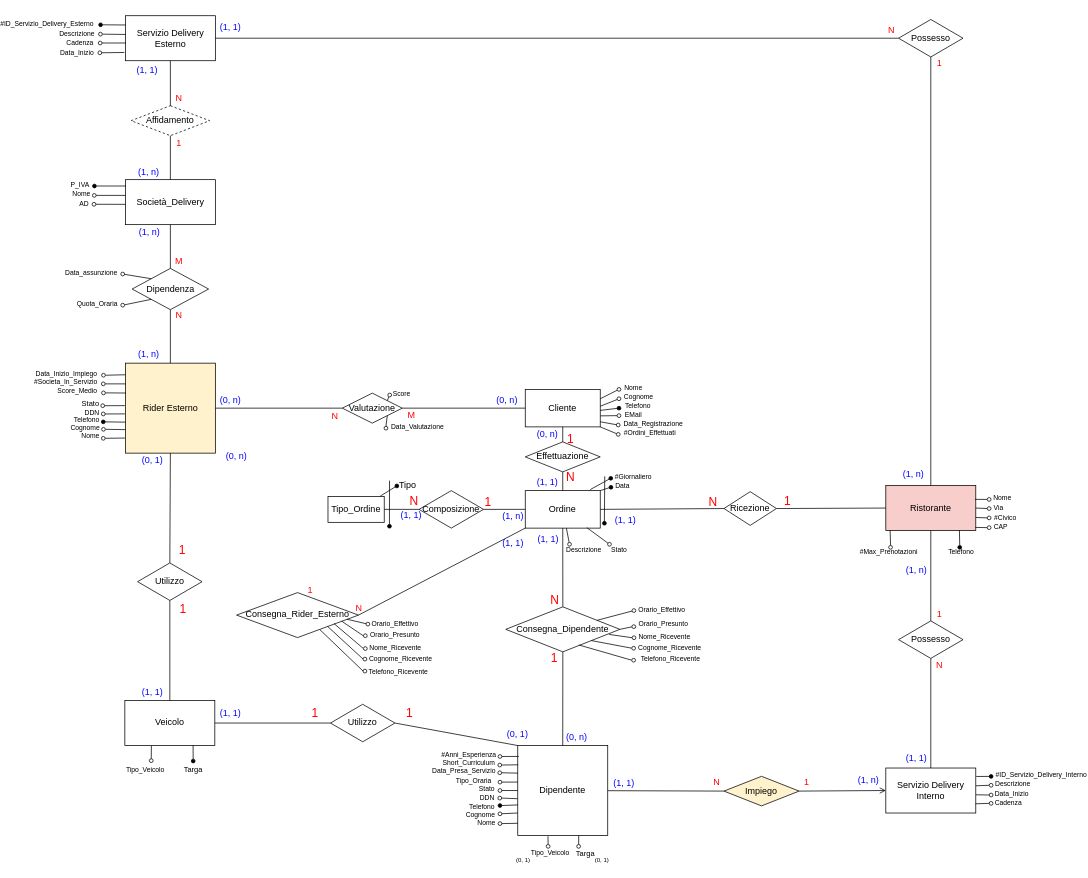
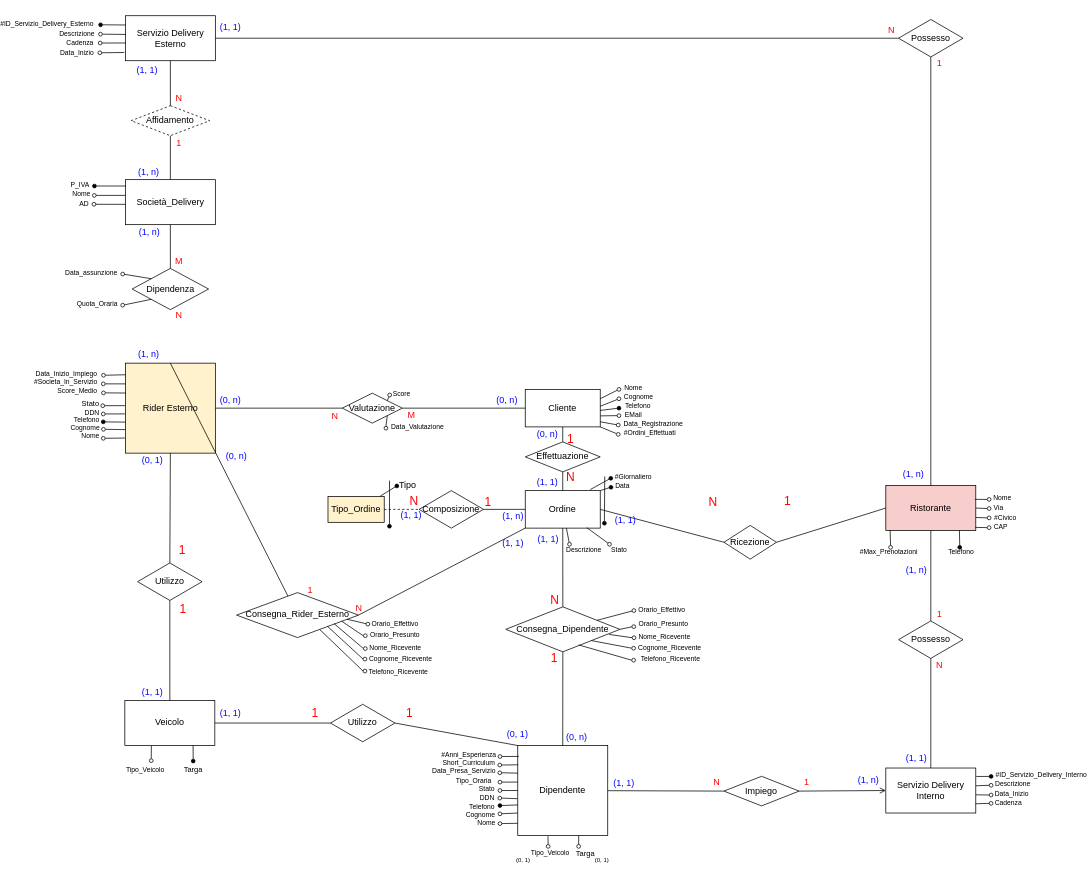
(170, 337) -> (229, 479)
(750, 508) -> (750, 542)
(356, 509) -> (356, 509)
(402, 509) -> (402, 509)
(762, 791) -> (762, 791)
